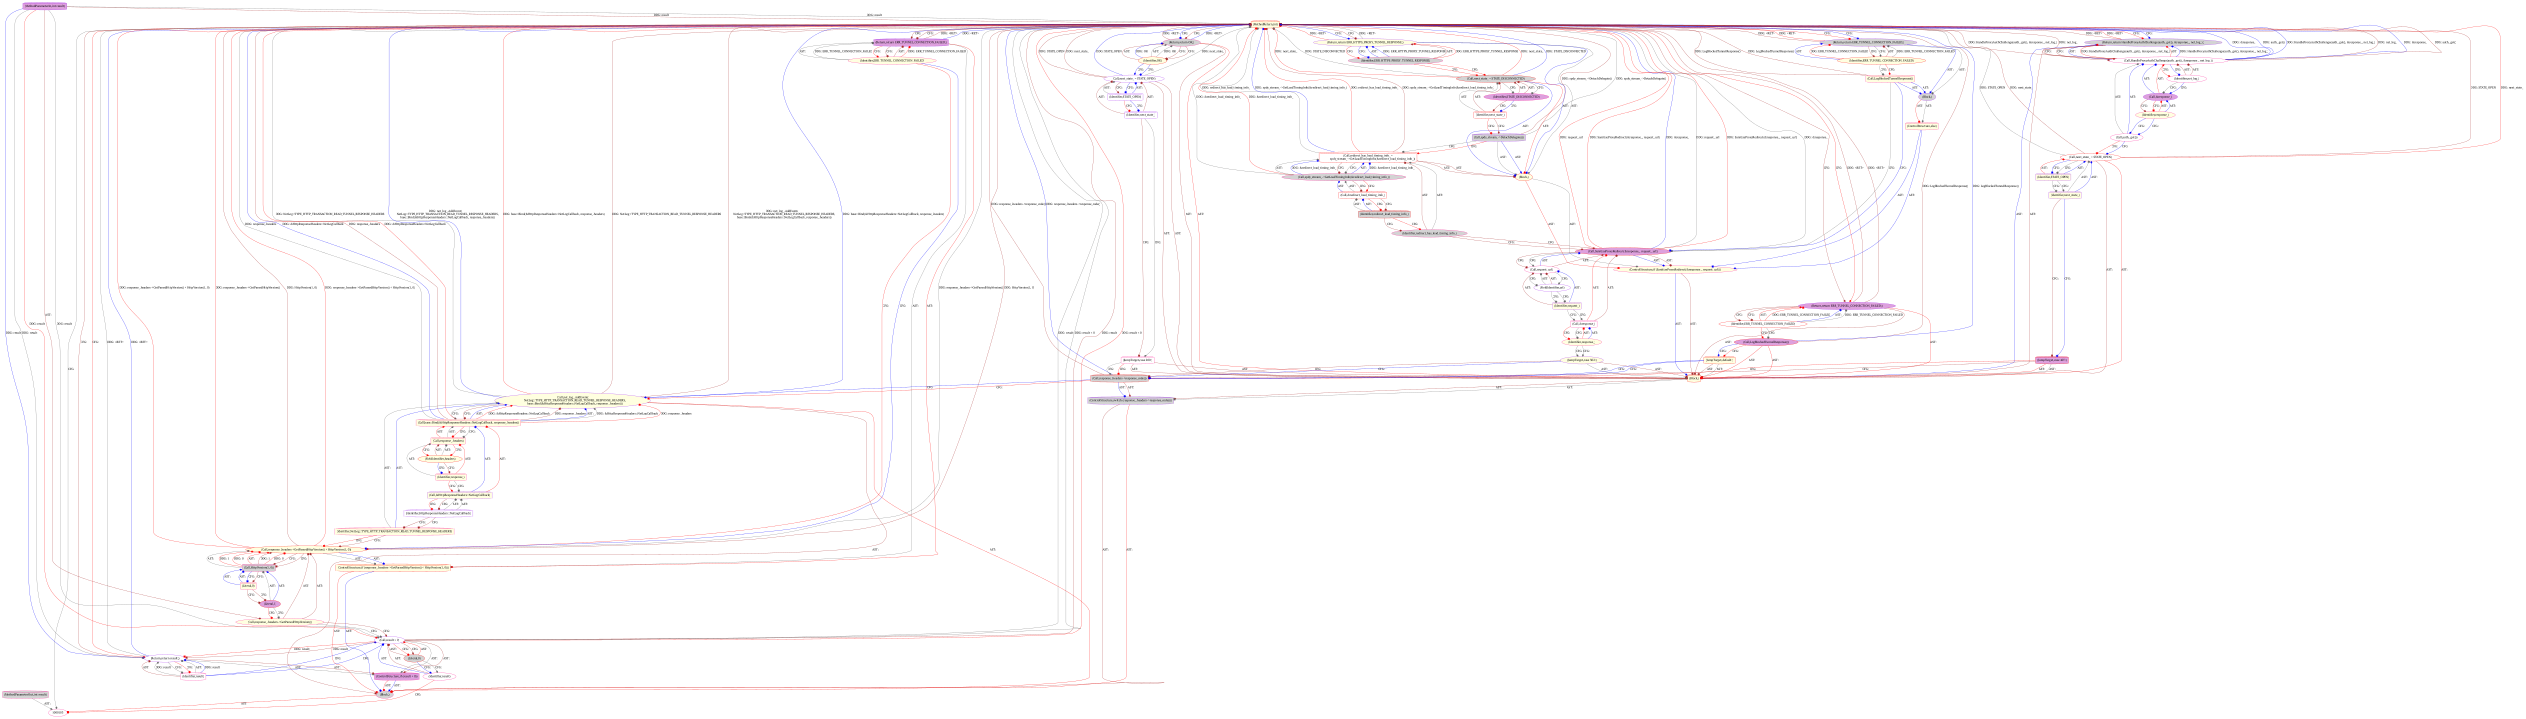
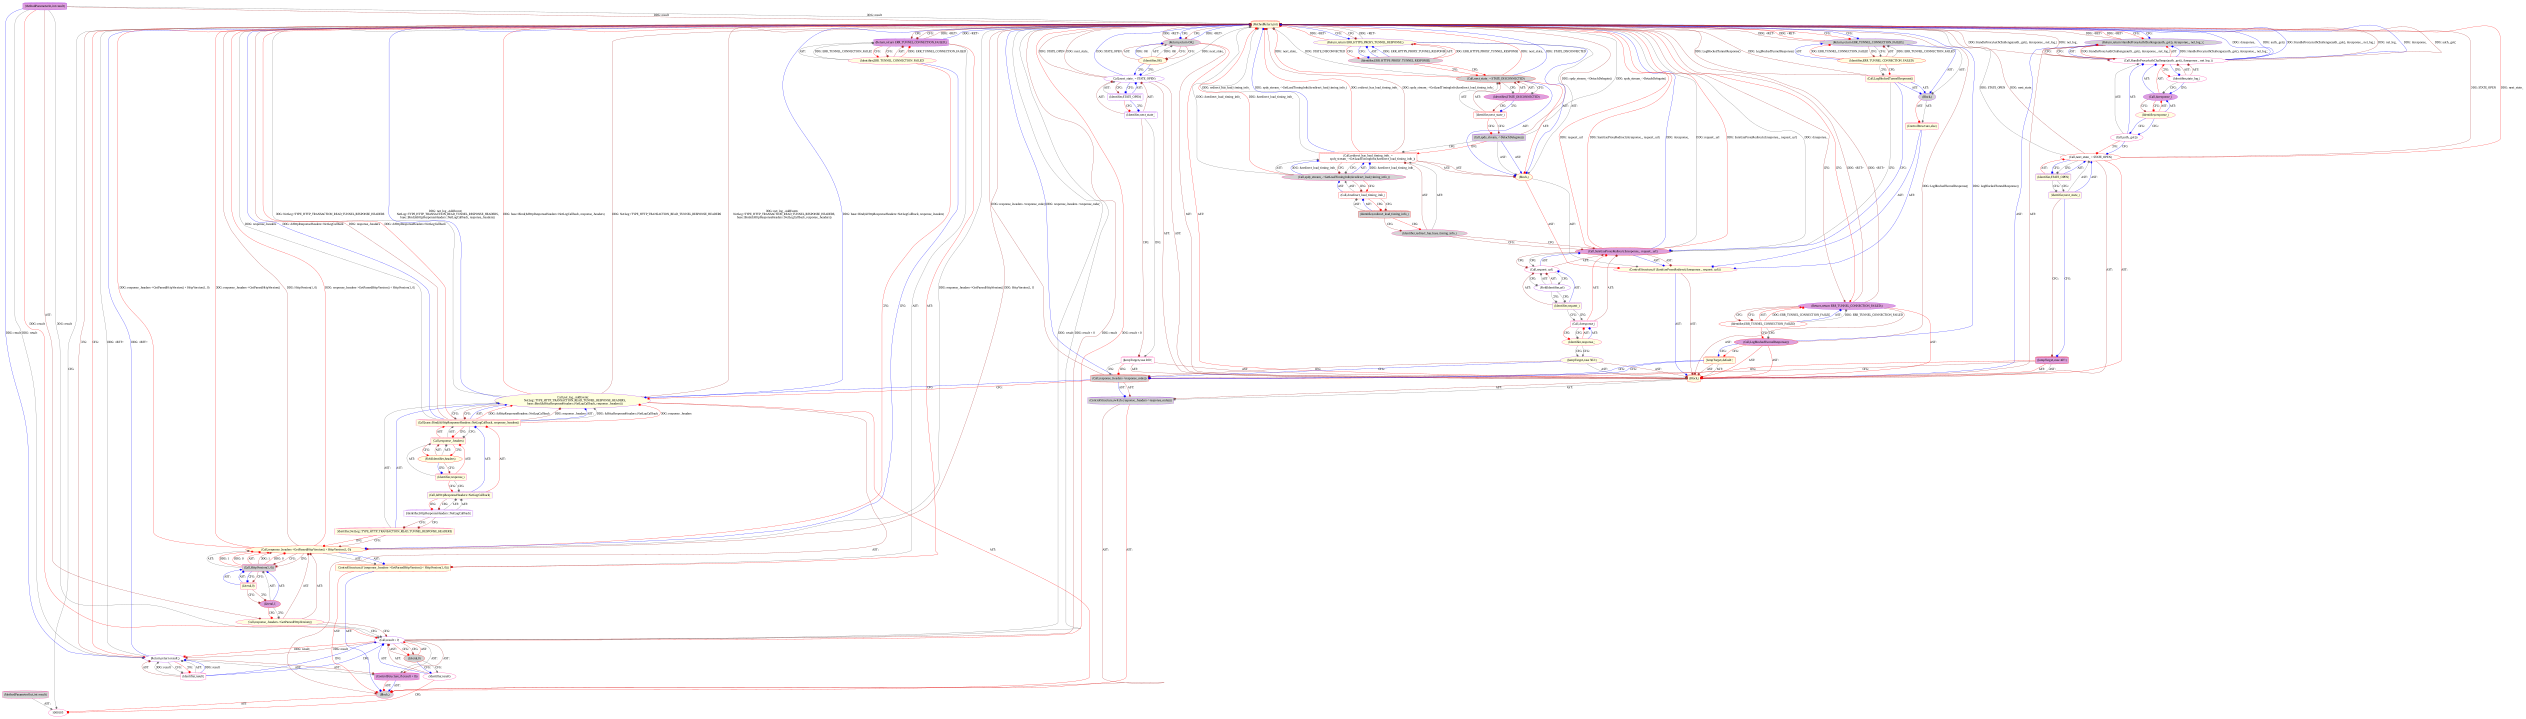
(2187, 79) -> (2187, 79)
(1429, 233) -> (1429, 233)
